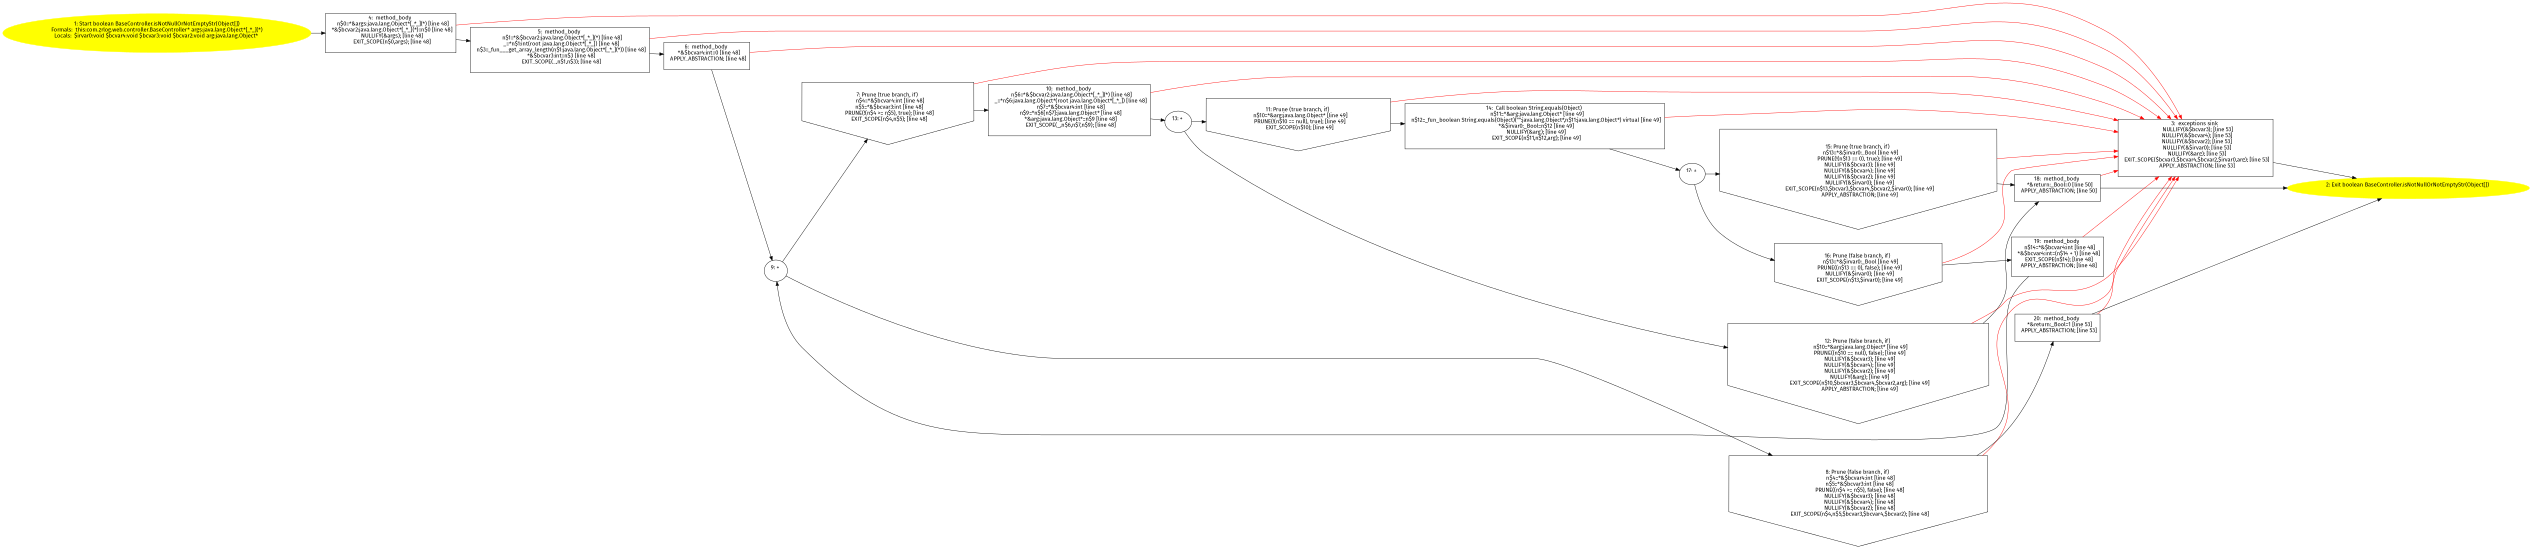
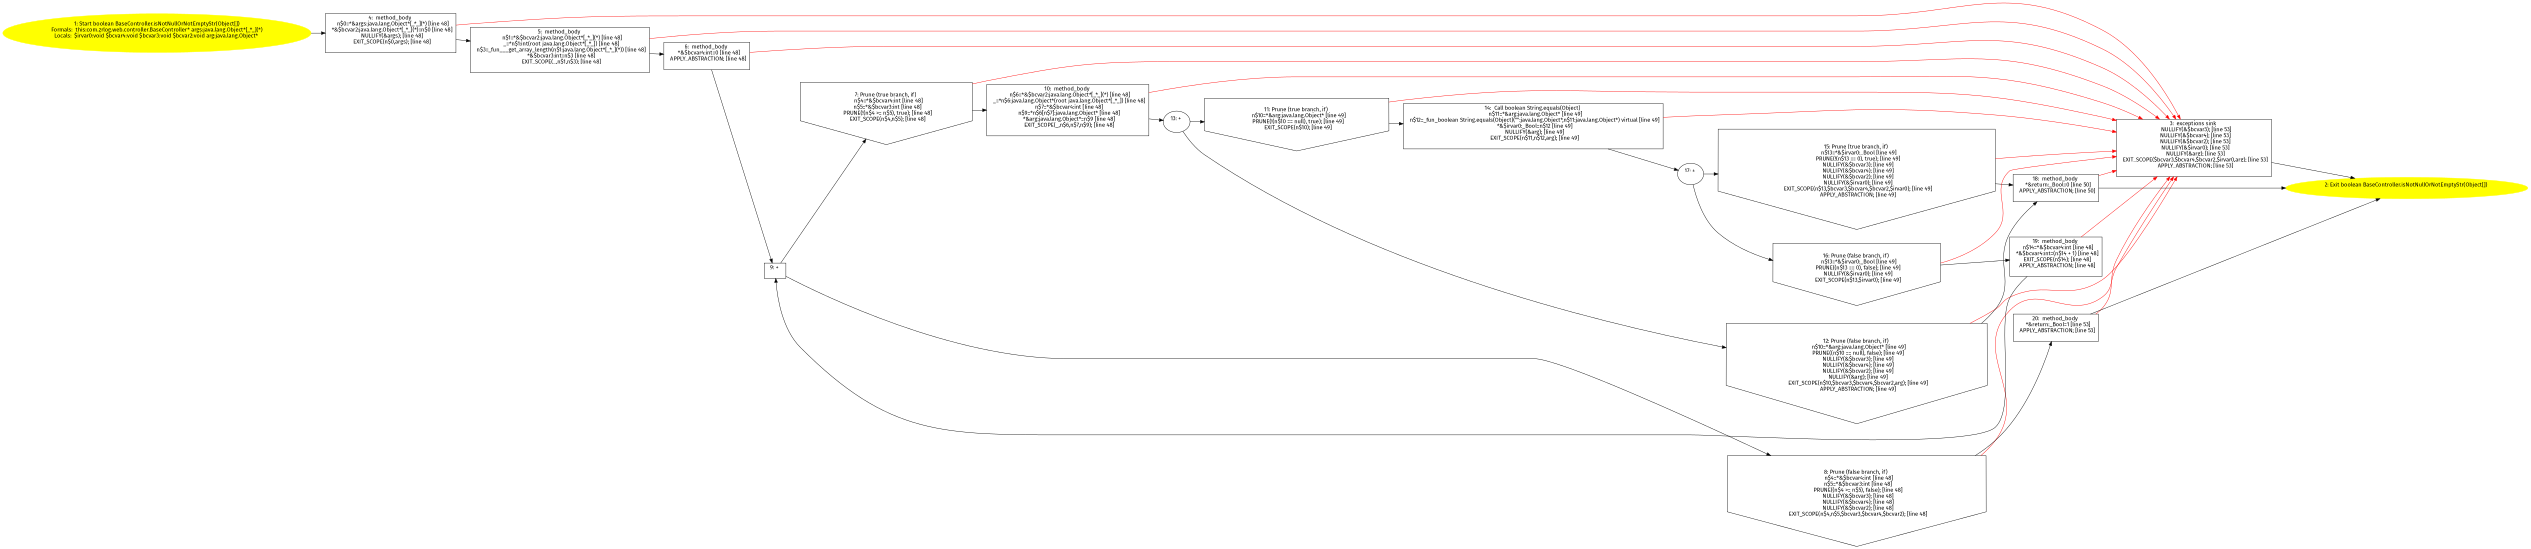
(776, 271) -> (775, 271)
